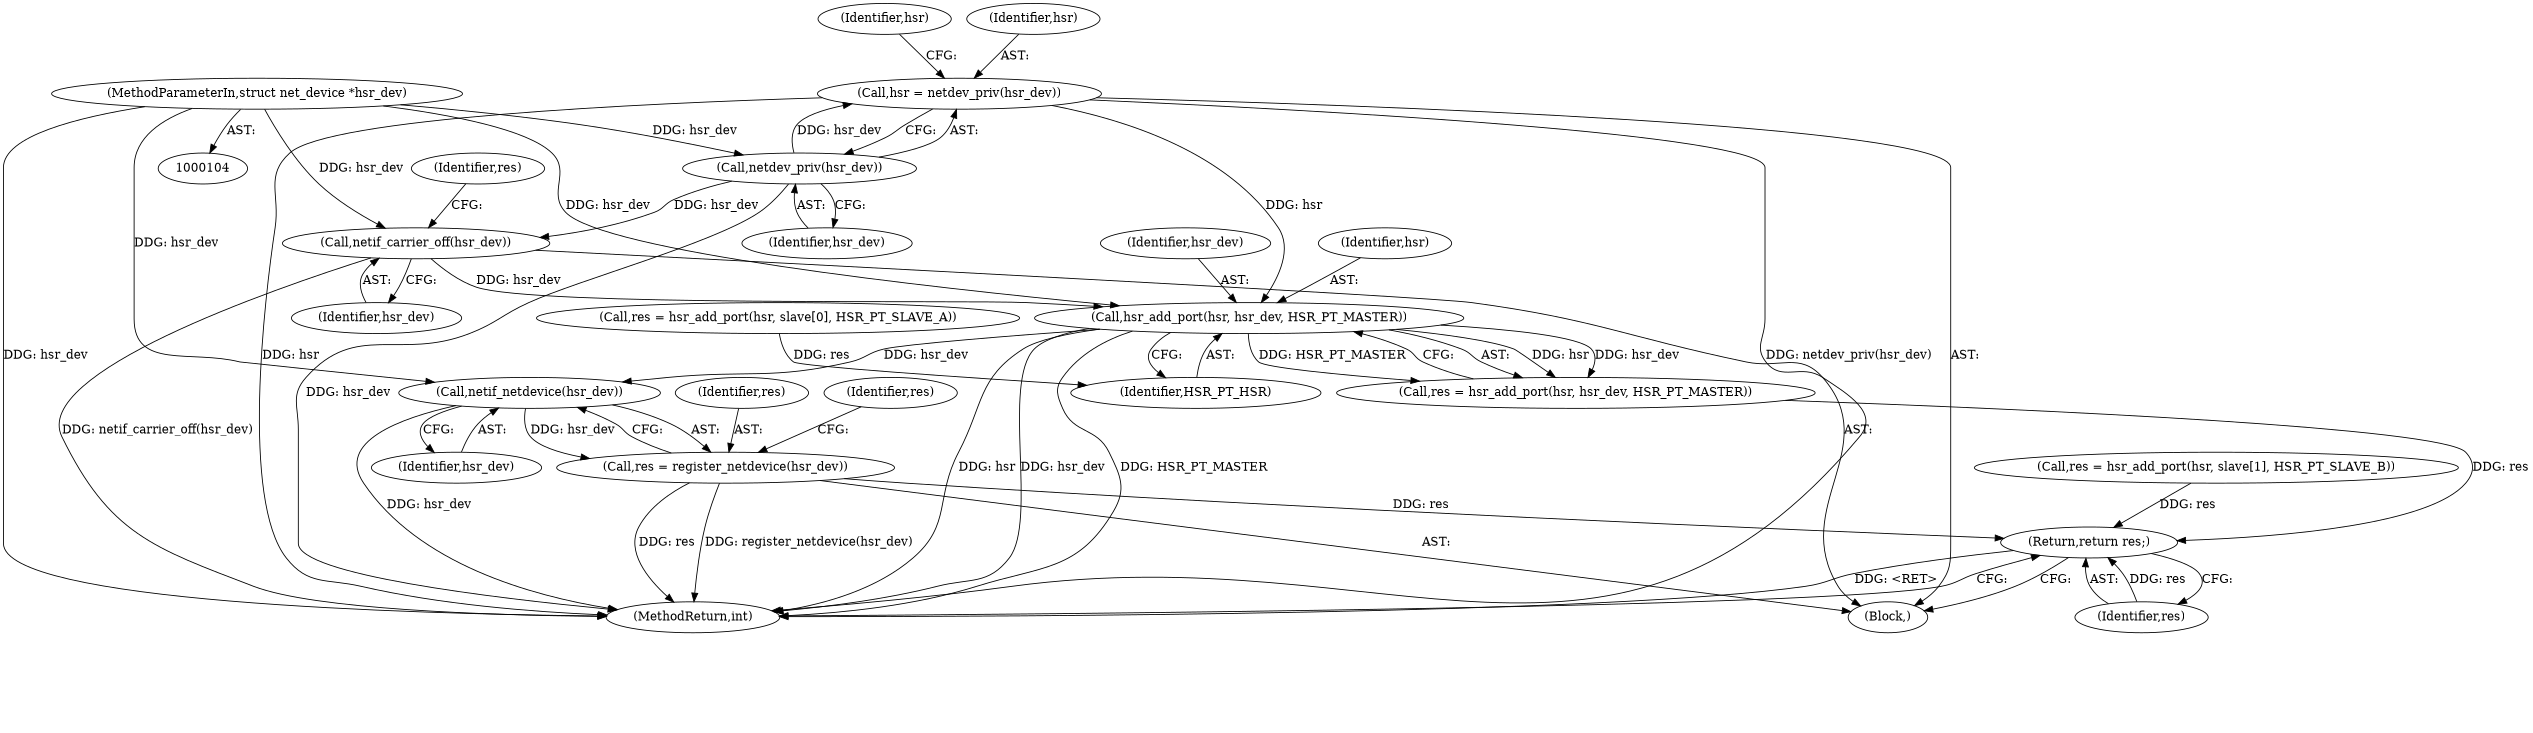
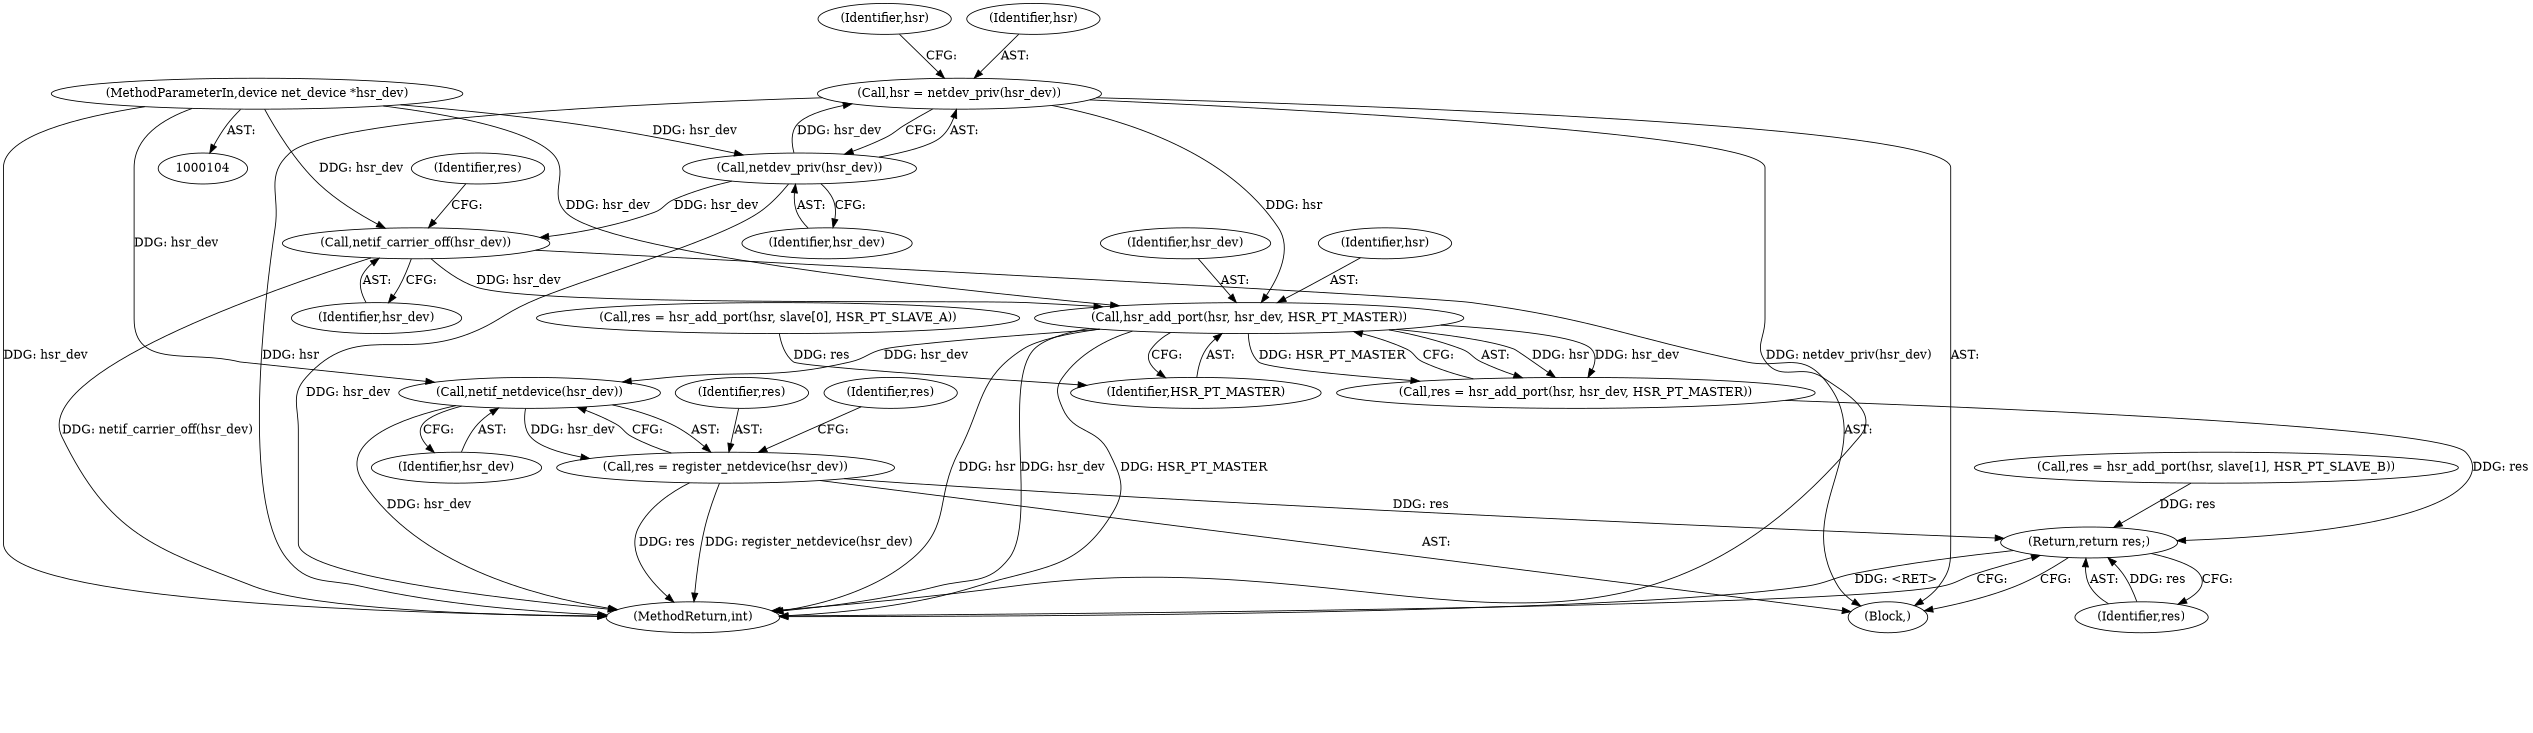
(257, 94) -> (257, 94)
(1196, 393) -> (1196, 393)
